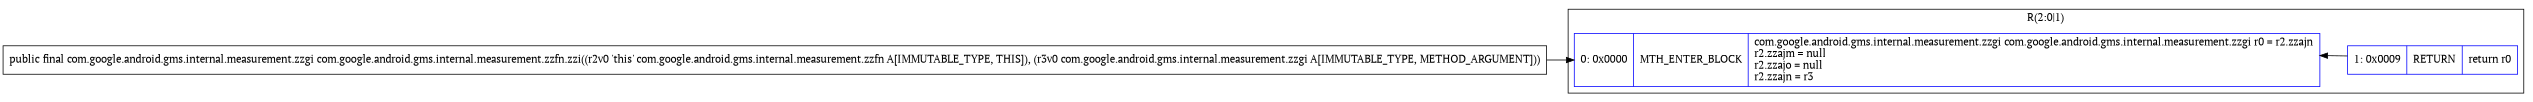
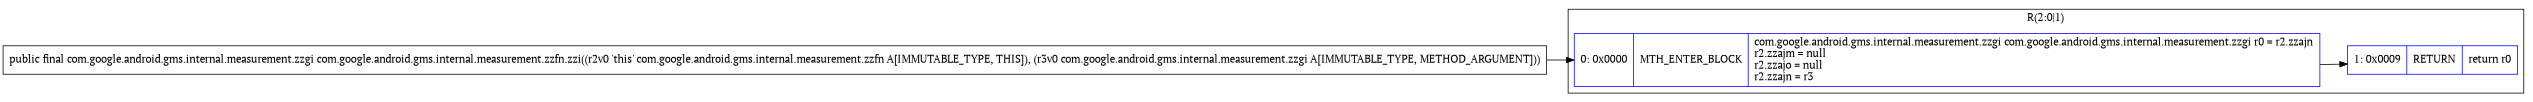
(2338, 56) -> (2330, 64)
